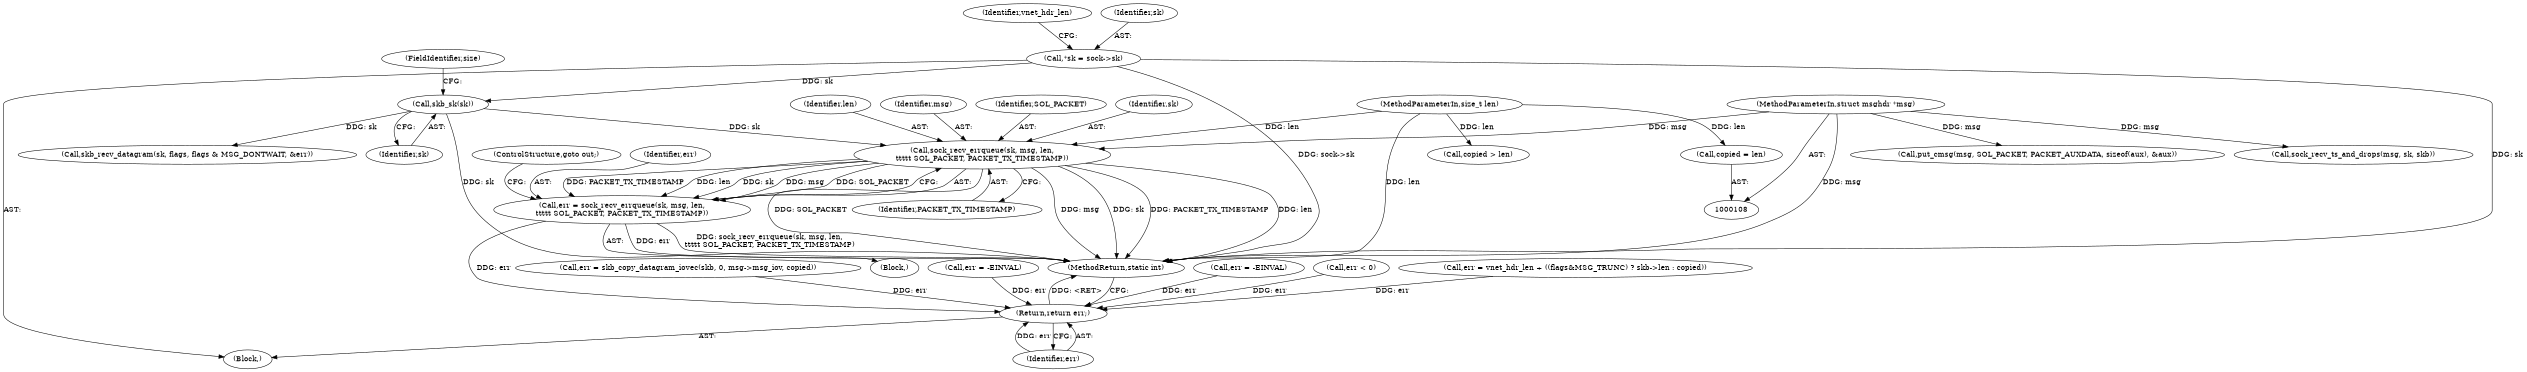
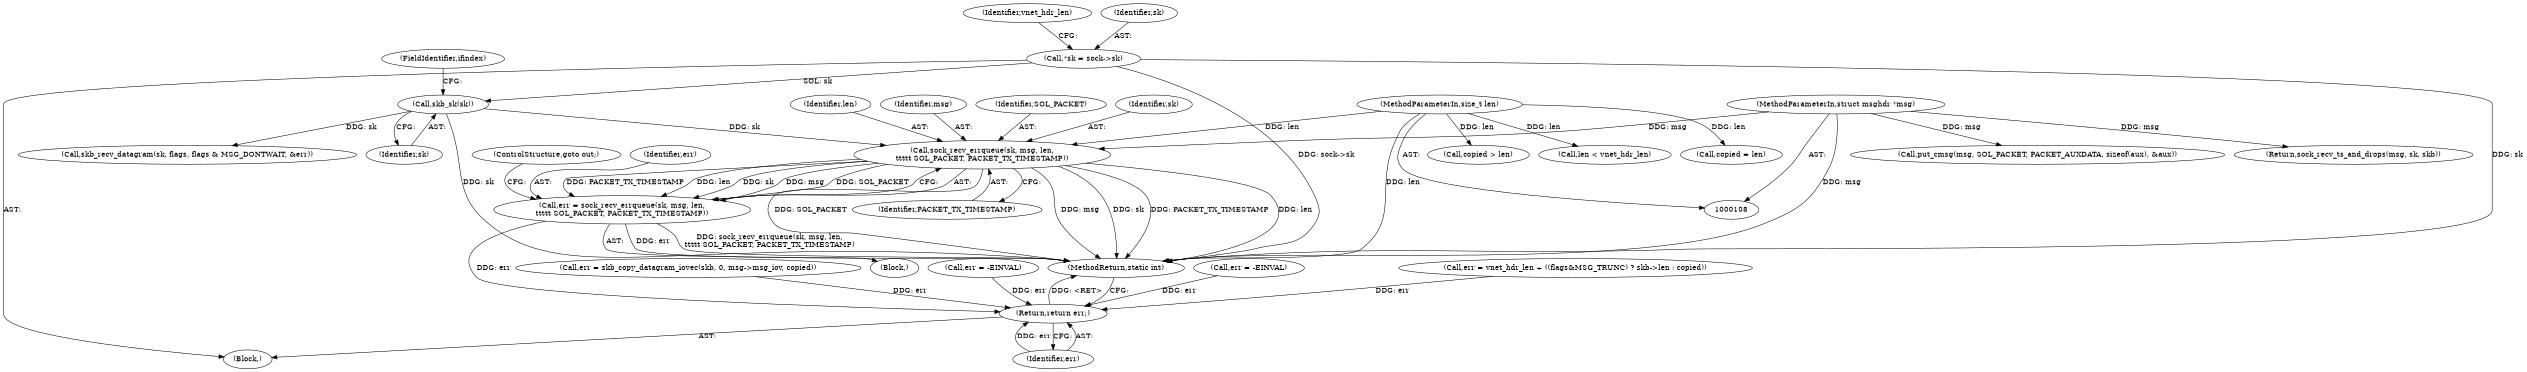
(443, 59) -> (443, 59)
(818, 82) -> (818, 82)
none -> (1605, 155)
(2354, 155) -> (2354, 155)
(1731, 180) -> (1516, 194)
(1351, 268) -> none
